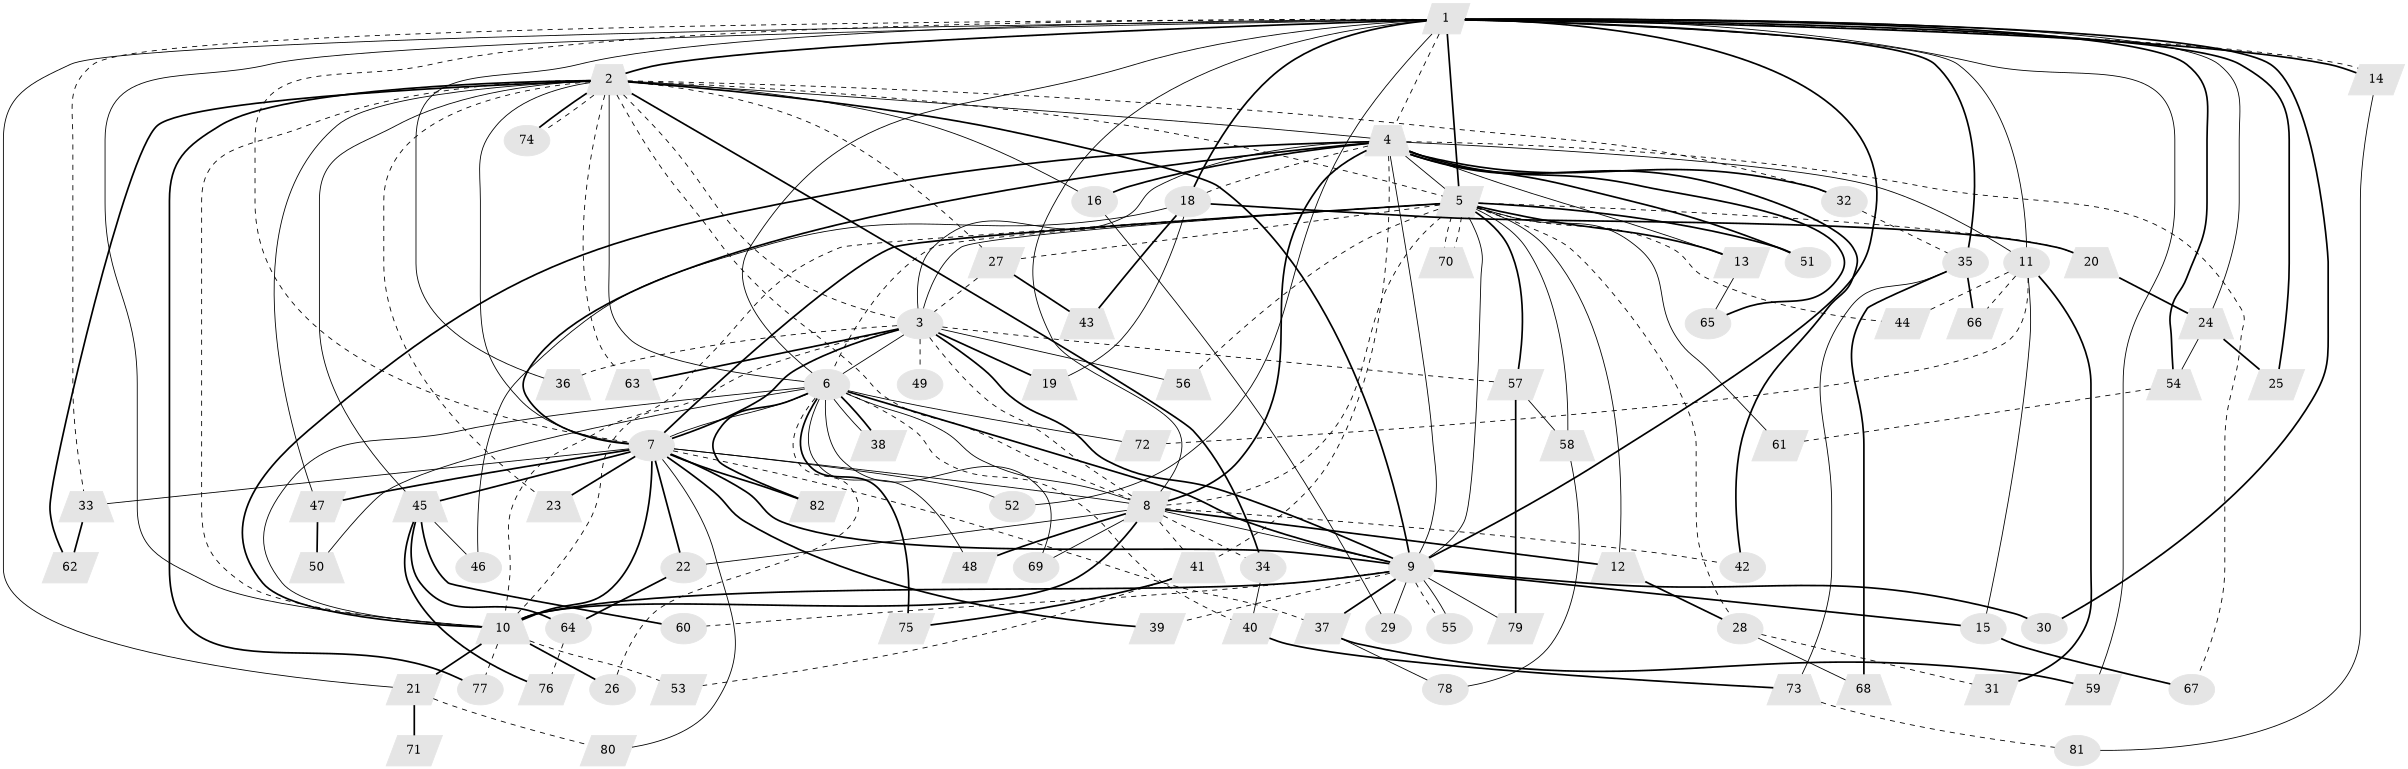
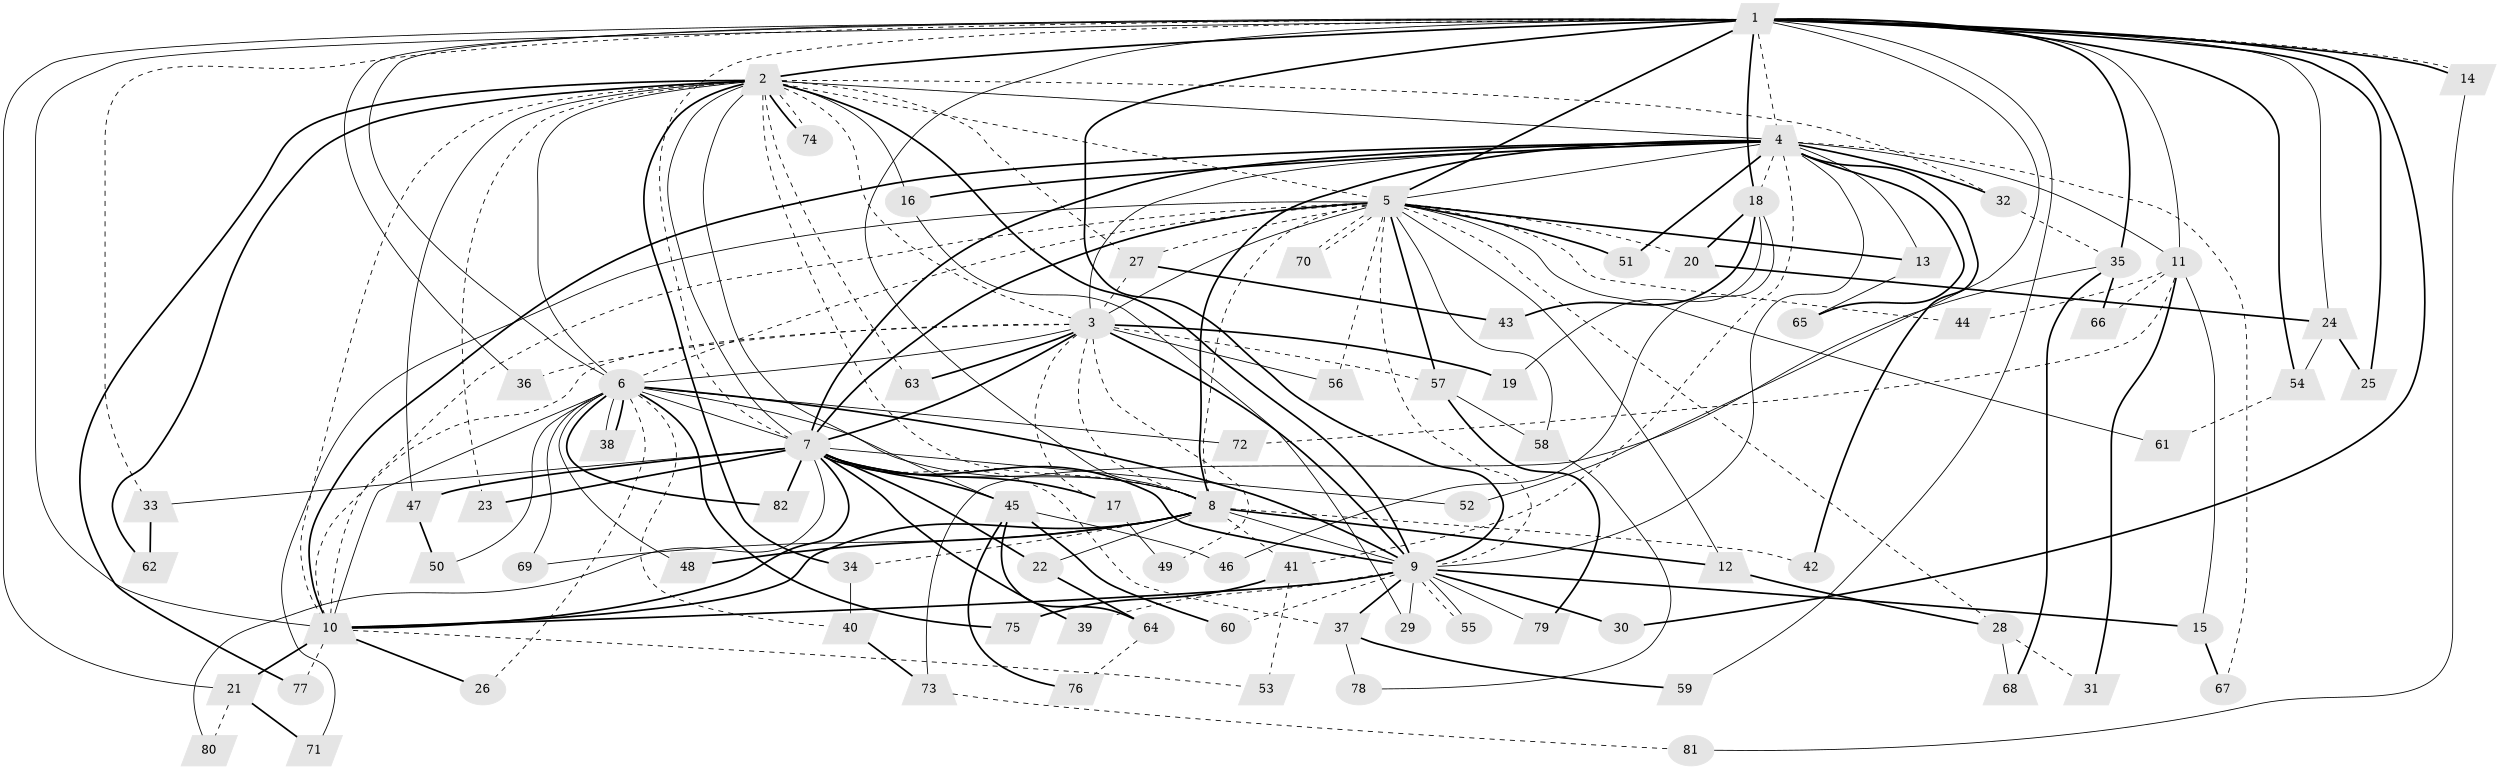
none -> (664, 263)
(1477, 394) -> (1437, 439)
none -> (1114, 507)
